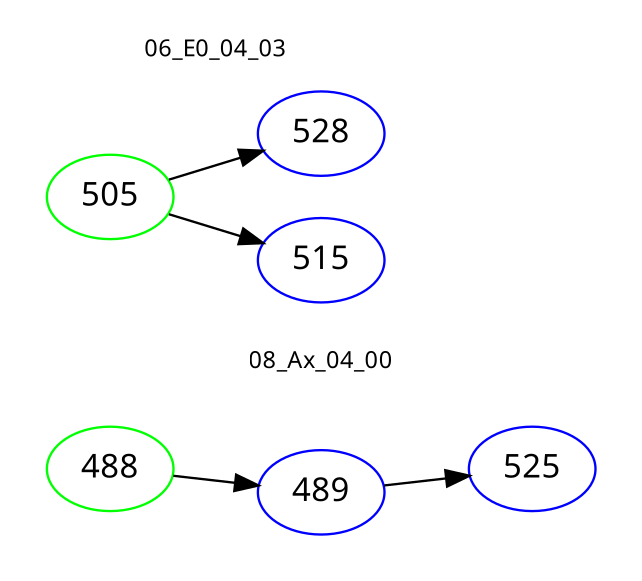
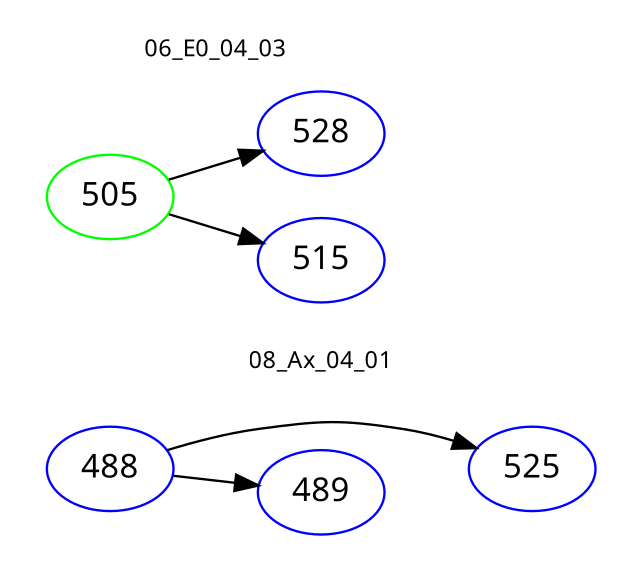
(321, 362) -> (321, 362)
(110, 469) -> (110, 469)
(415, 482) -> (310, 423)
